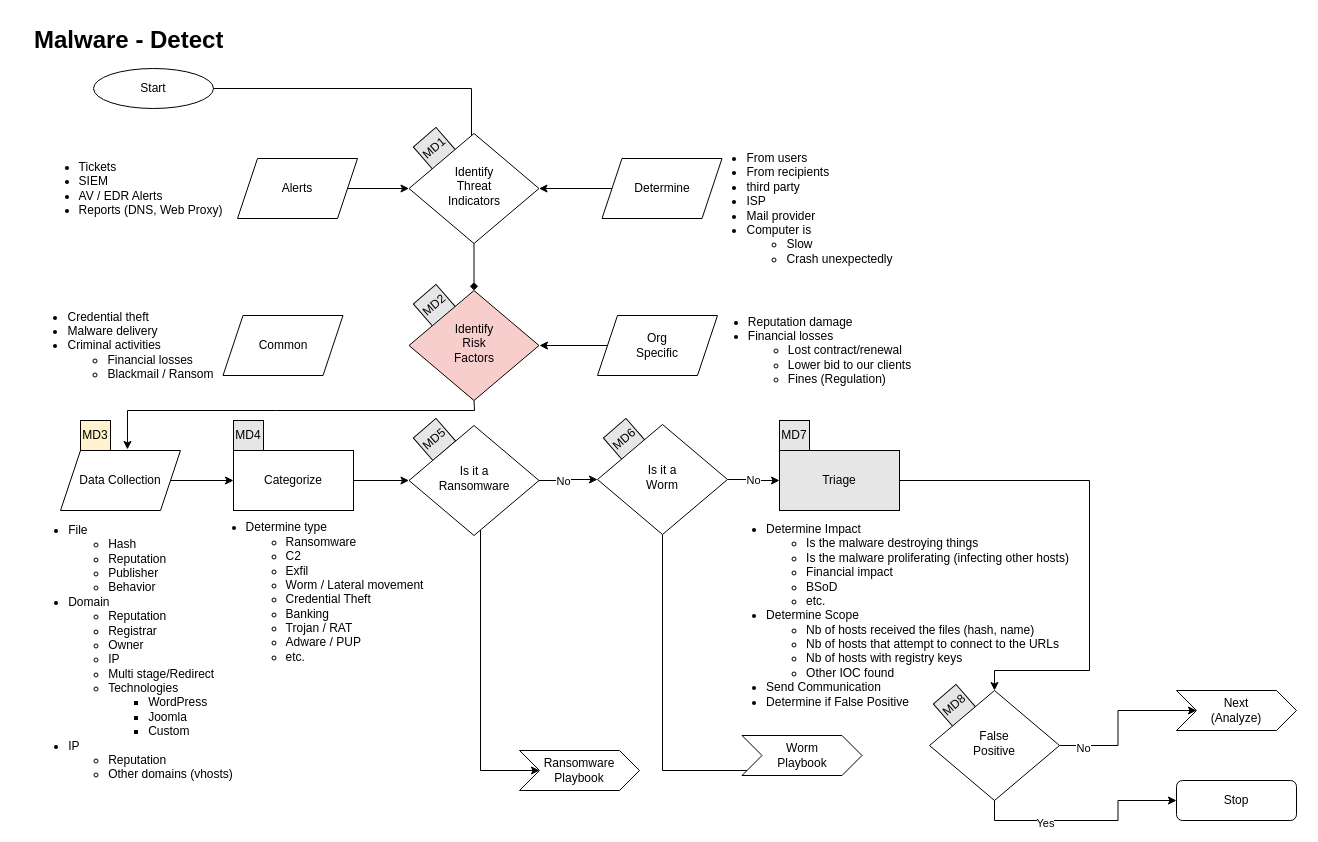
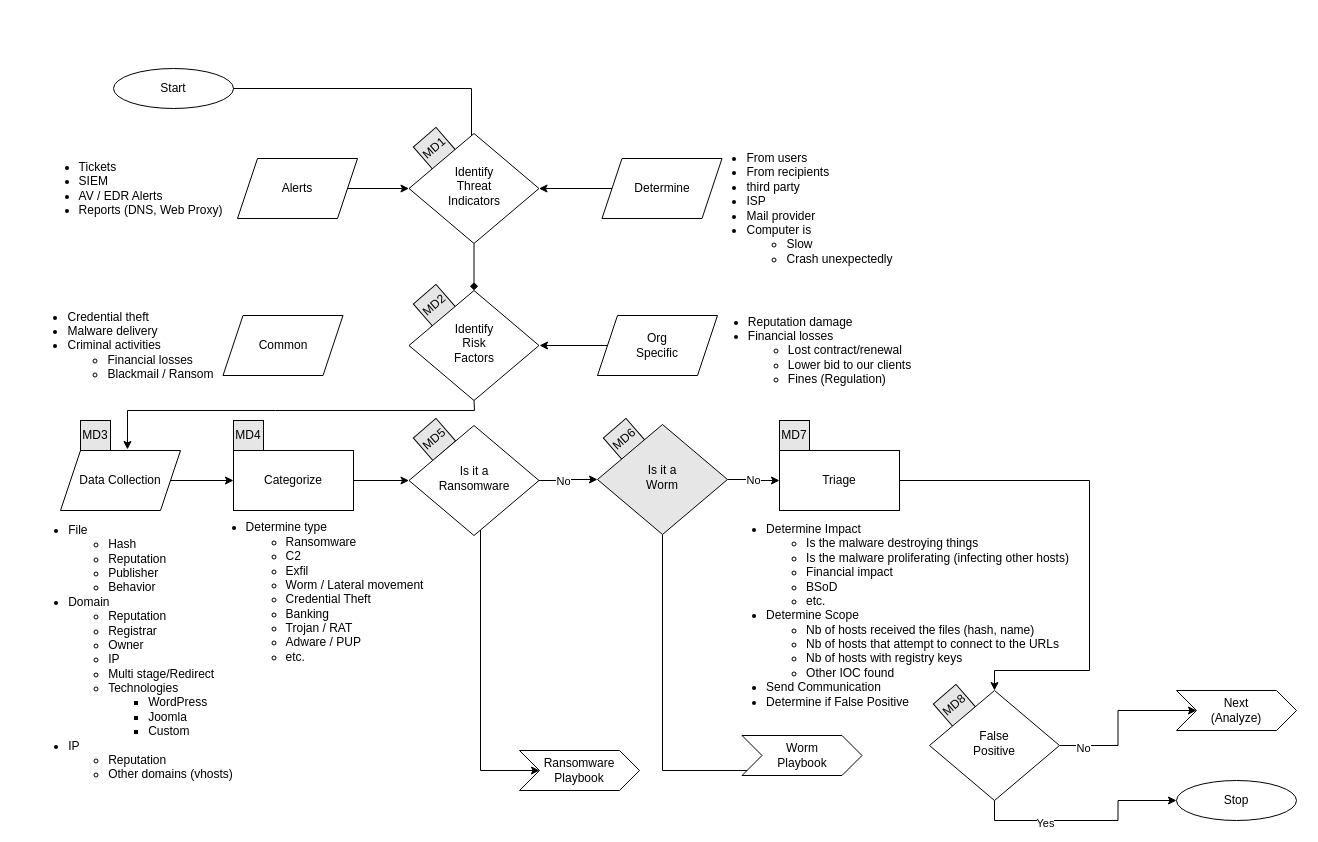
(160, 41) -> none
(154, 89) -> (174, 89)
(474, 346) -> (474, 346)
(96, 436) -> (96, 436)
(663, 480) -> (663, 480)
(840, 481) -> (840, 481)
(1237, 801) -> (1237, 801)
